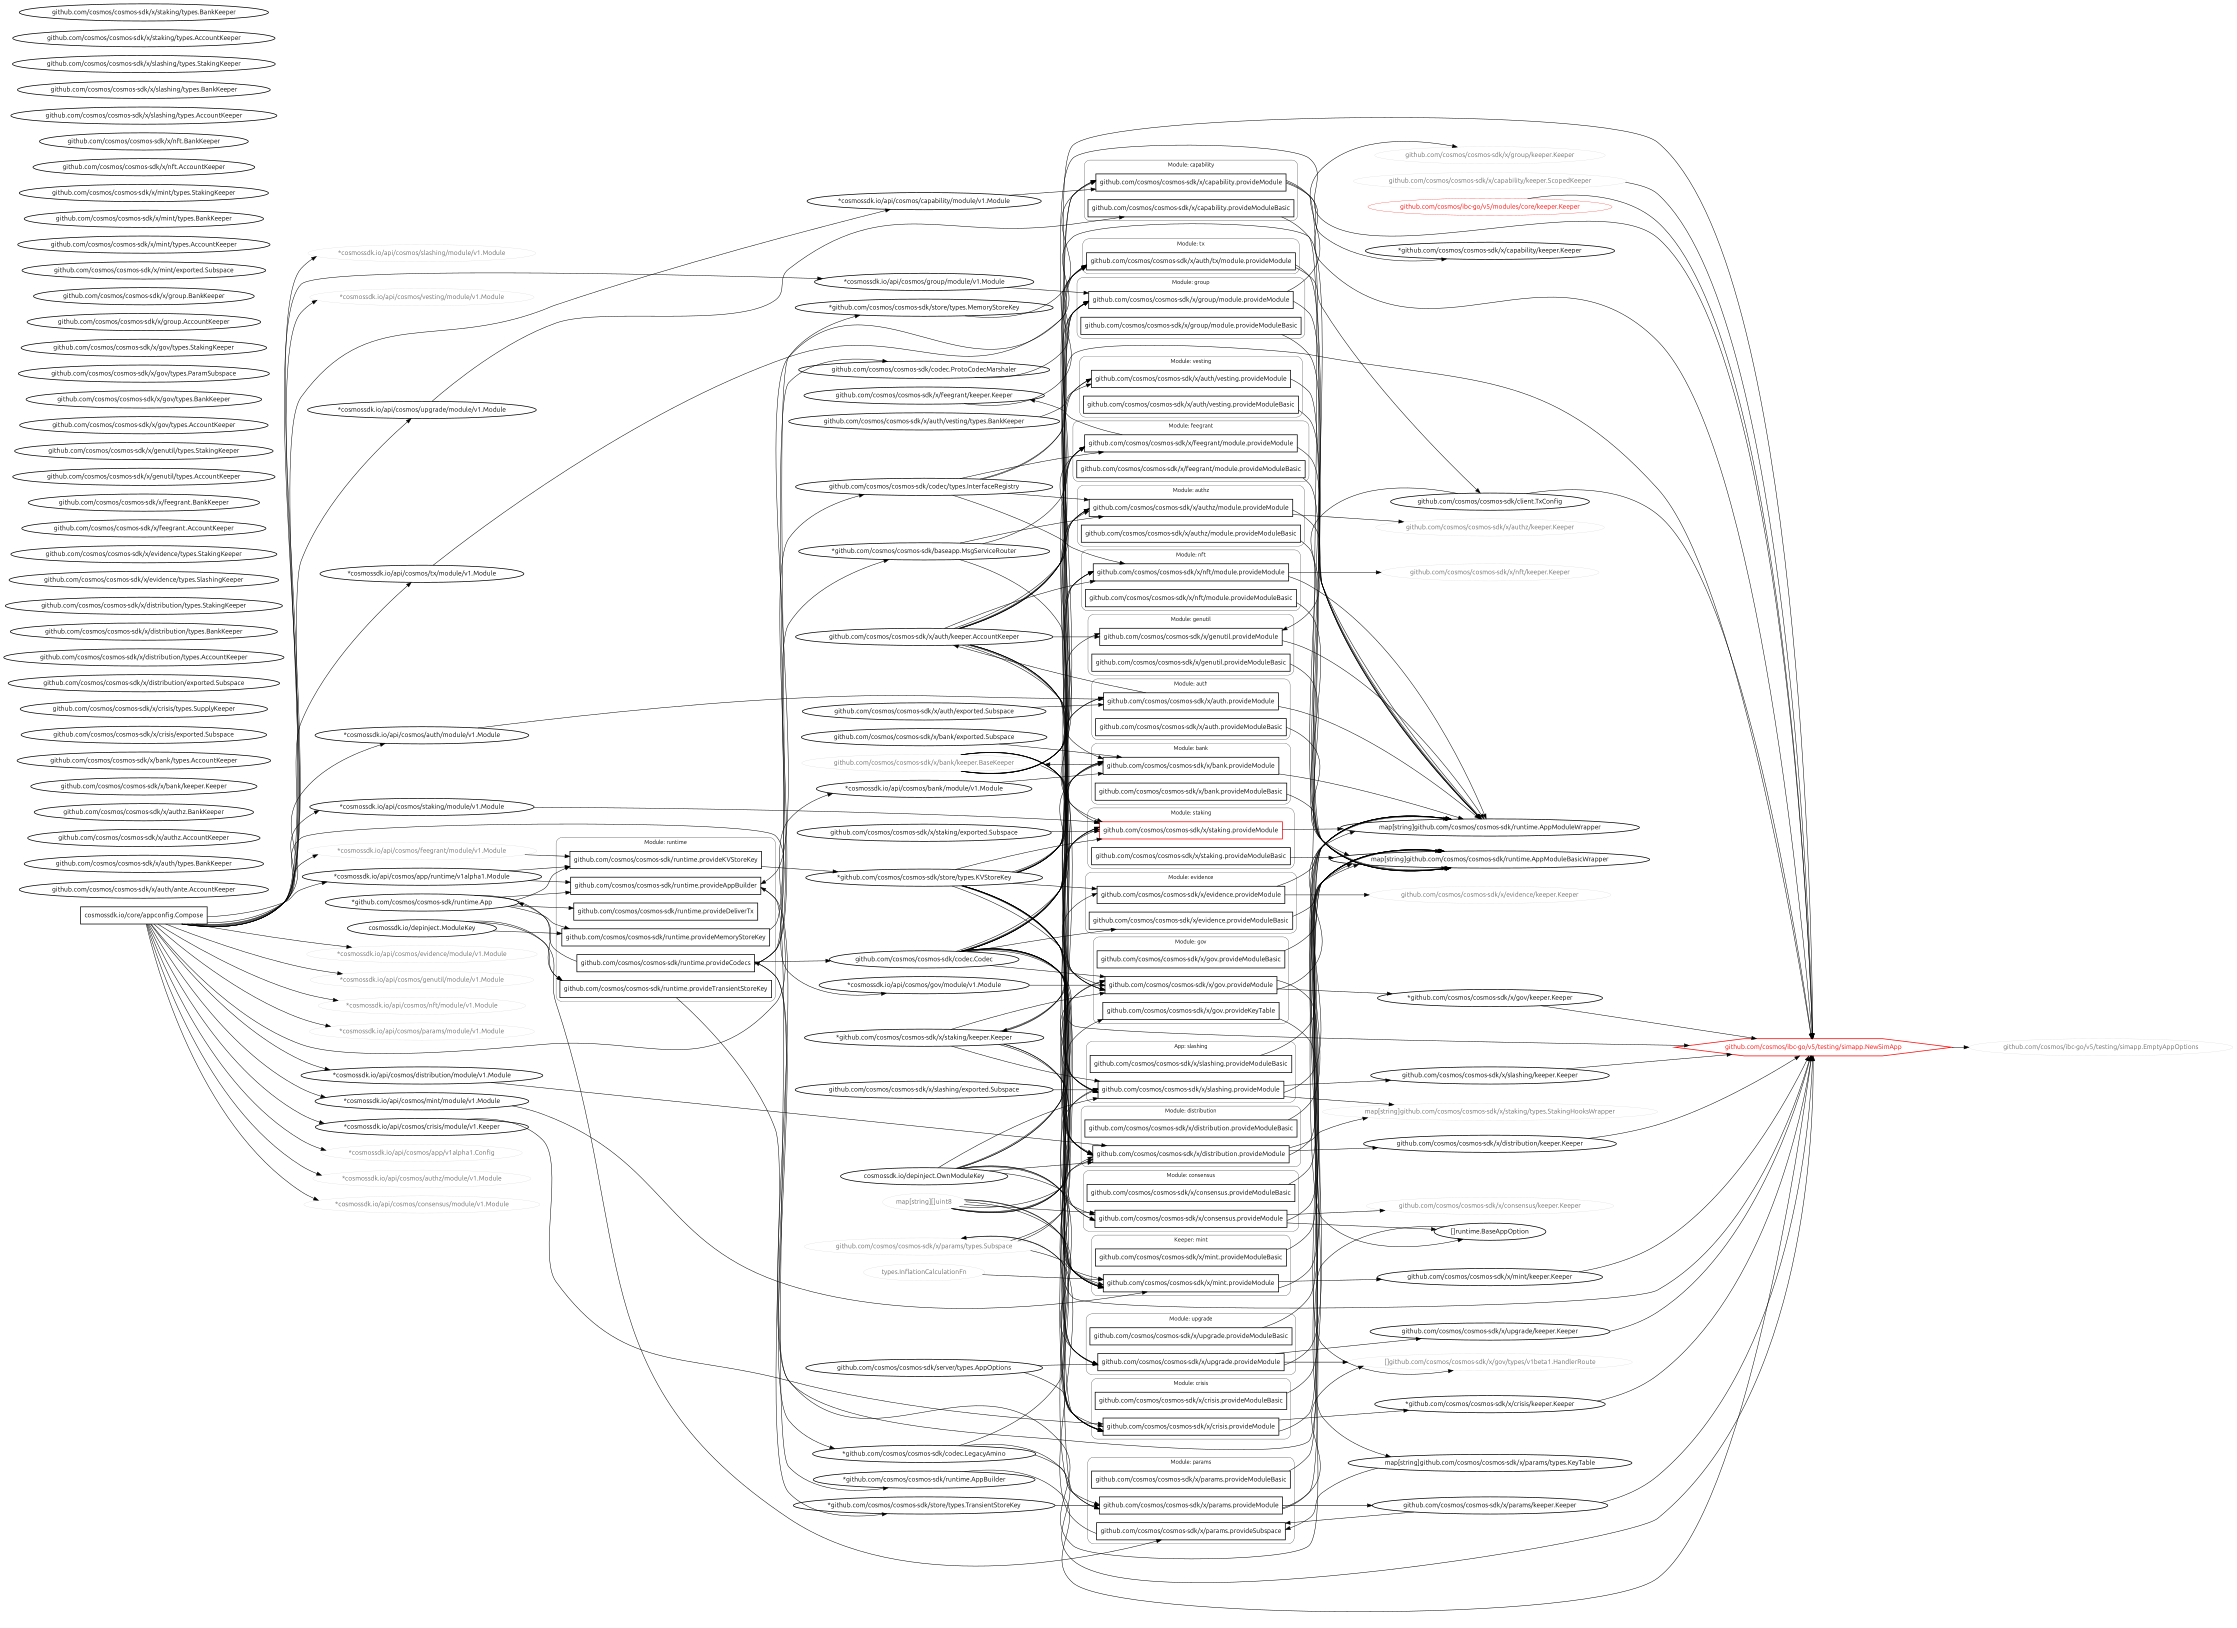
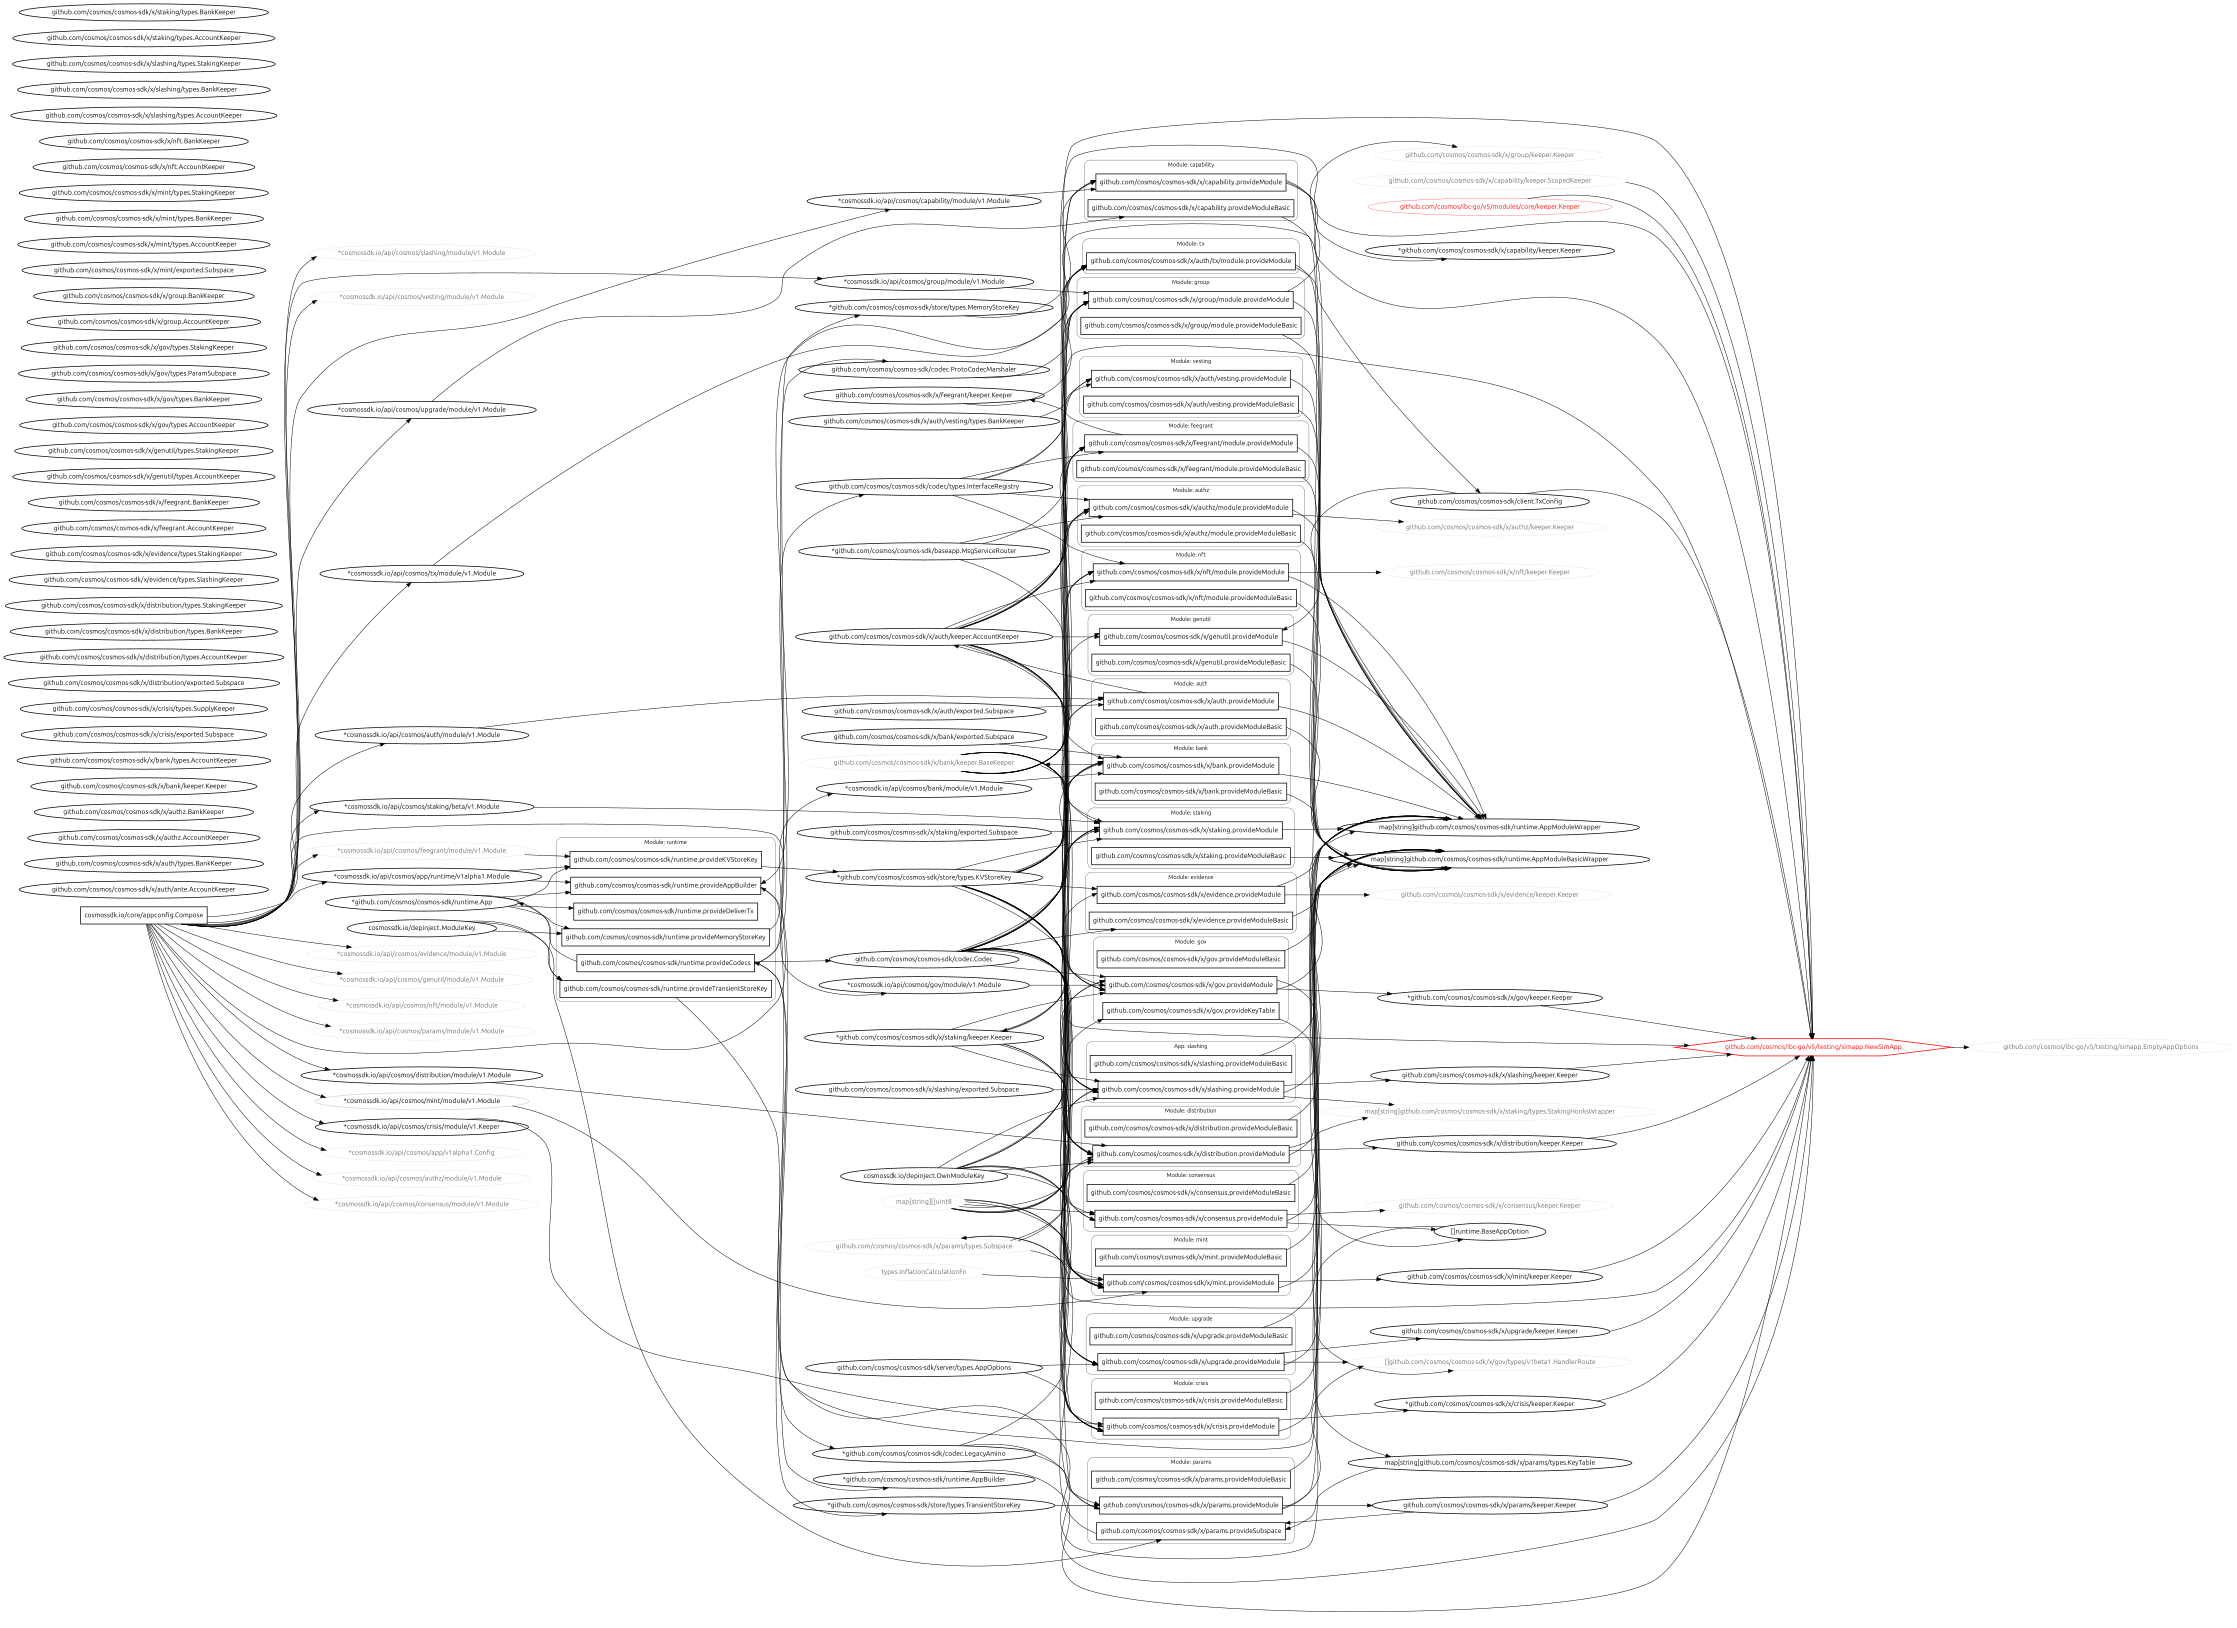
(789, 625) -> none
(422, 807) -> (422, 807)
(1191, 830) -> (1191, 830)
(422, 1101) -> (422, 1101)
(1191, 1240) -> (1191, 1240)
